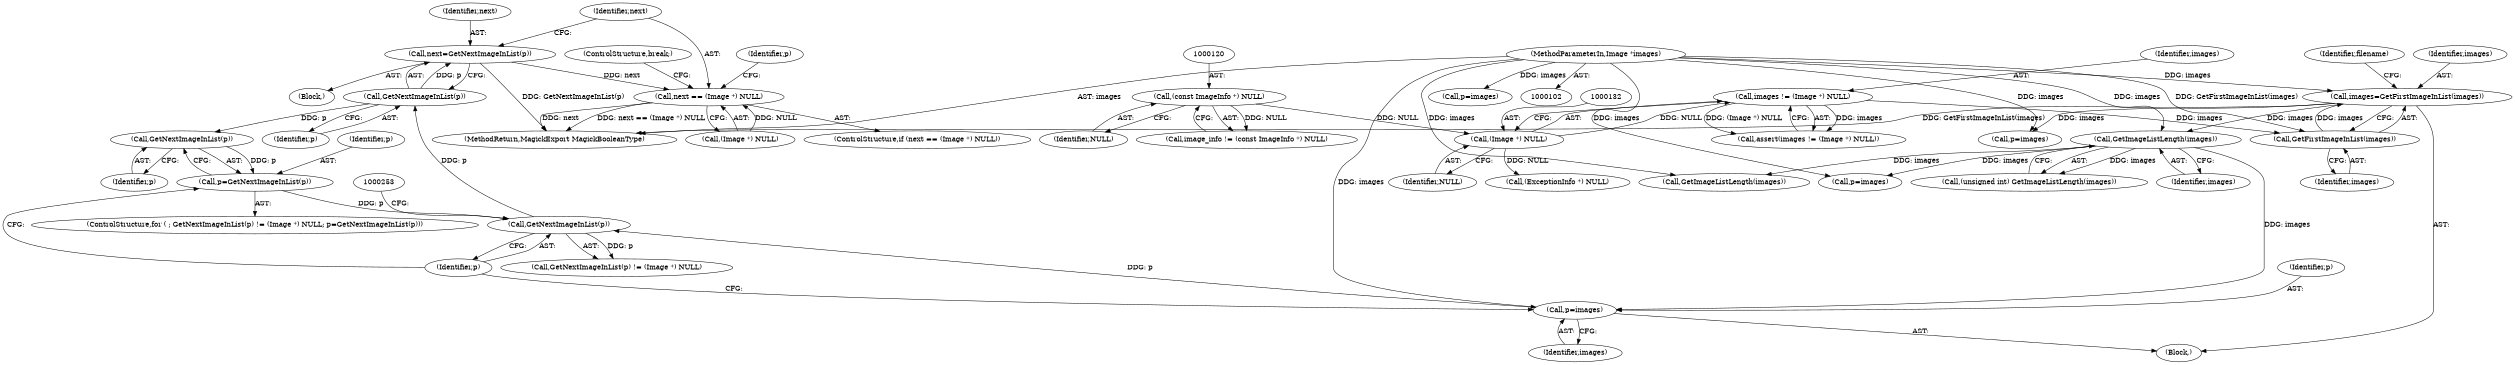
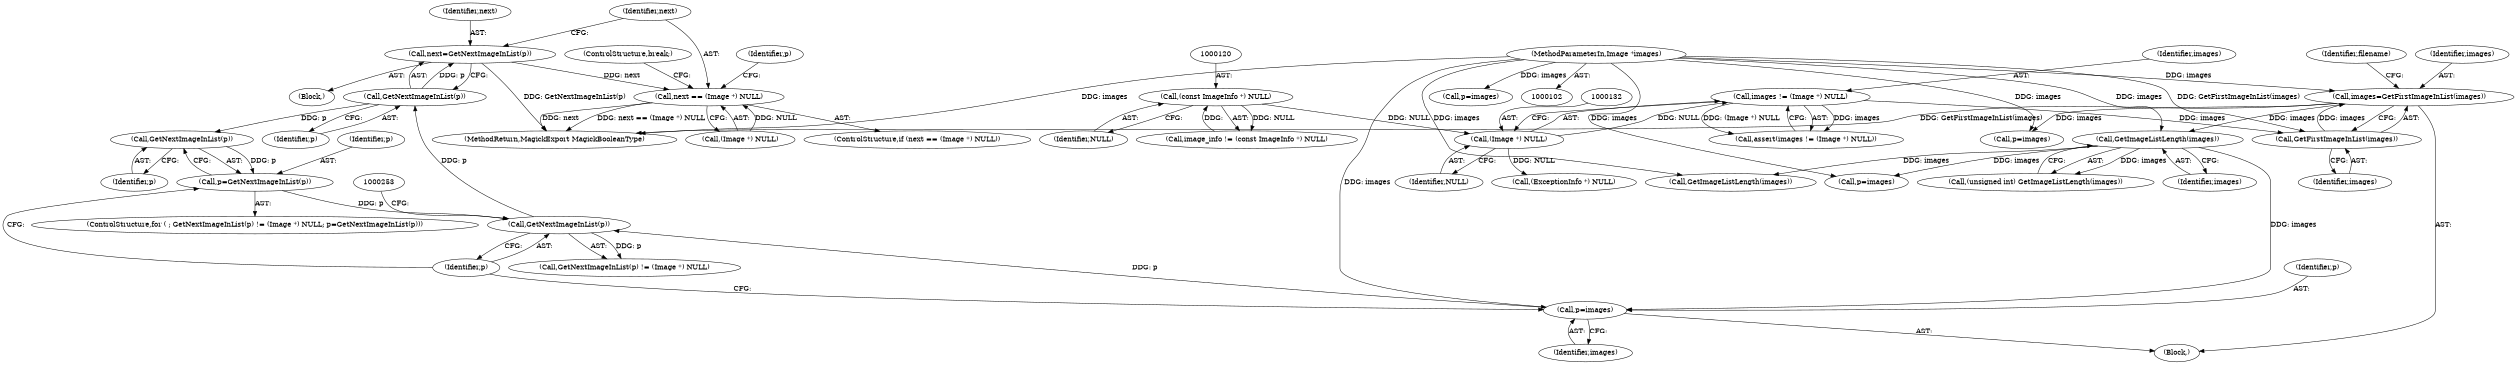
(1099, 97) -> (1105, 97)
(1205, 118) -> (1215, 118)
